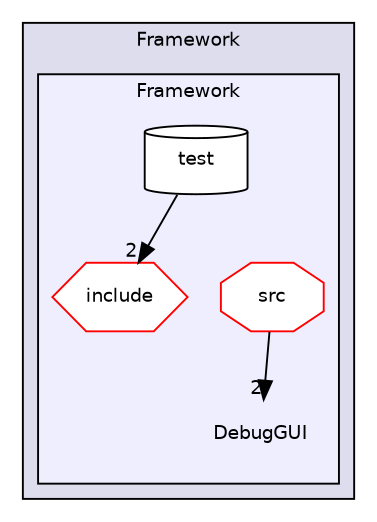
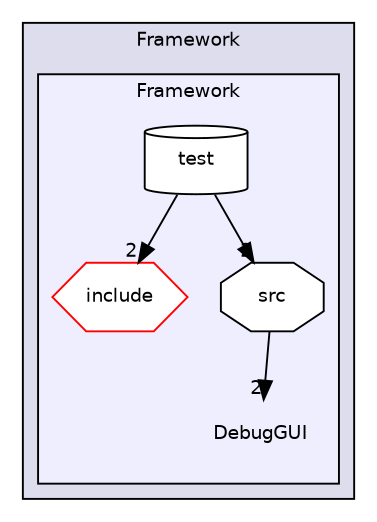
none -> (229, 220)
(272, 297) -> (272, 297)
